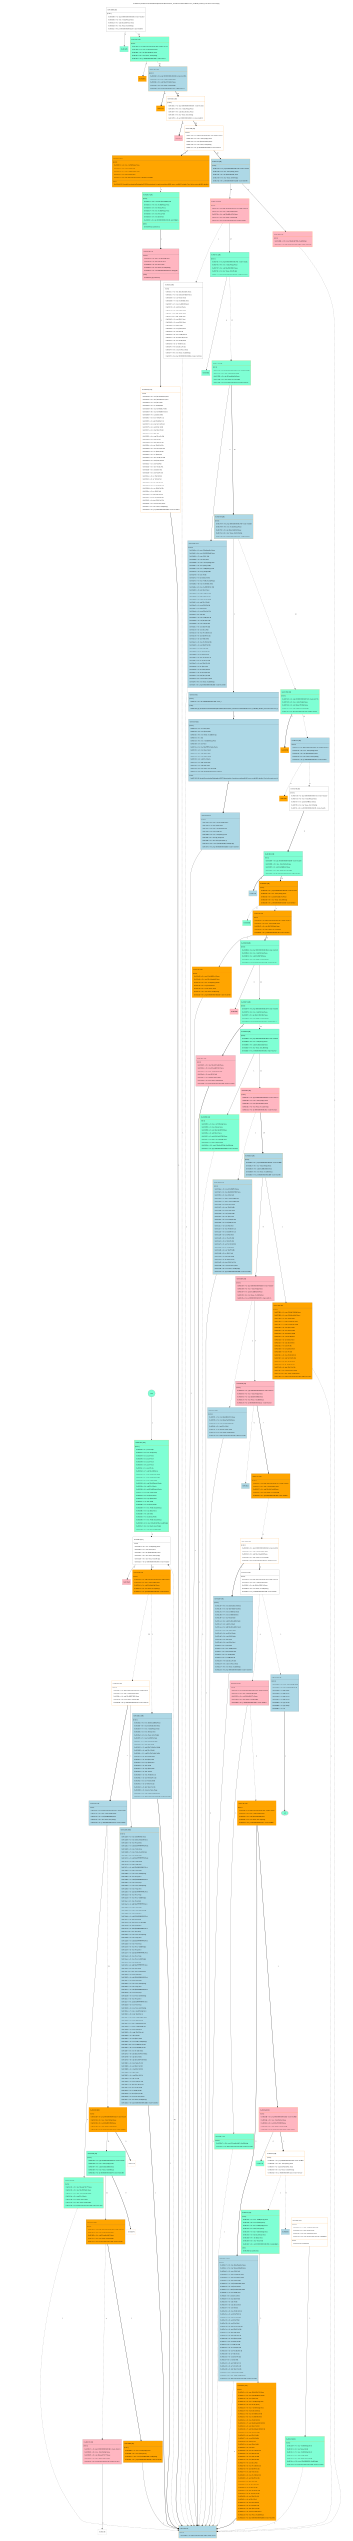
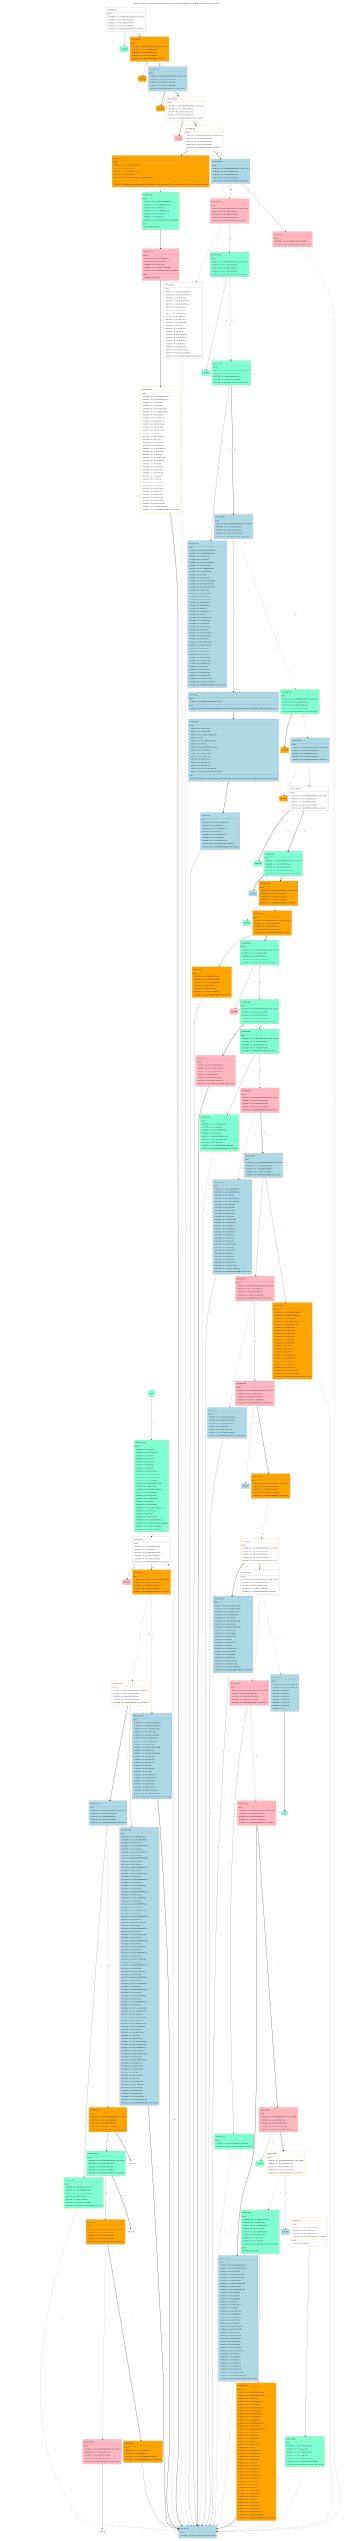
(150, 49) -> (150, 49)
none -> (258, 864)
(257, 1813) -> (257, 1813)
